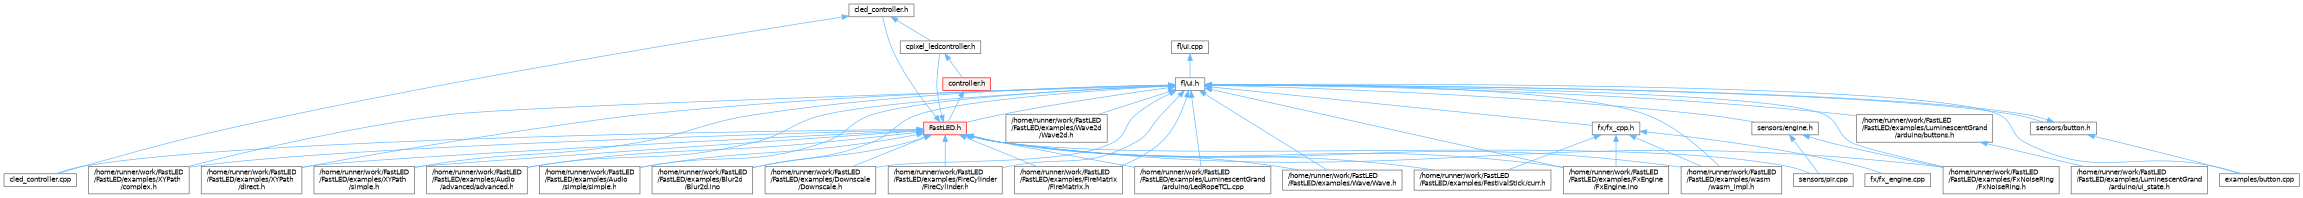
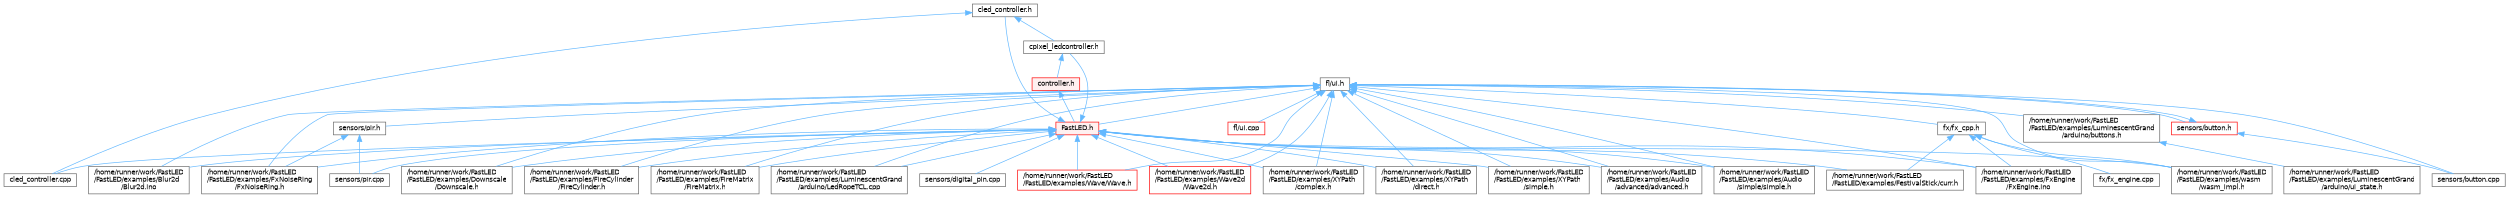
(1190, 47) -> (1246, 128)
(1190, 69) -> (1288, 108)
(1057, 128) -> (1200, 180)
(1785, 128) -> (360, 128)
(2063, 128) -> (2204, 128)
none -> (1133, 152)
none -> (963, 180)
(1342, 180) -> (1077, 180)
(2259, 180) -> (2469, 180)
